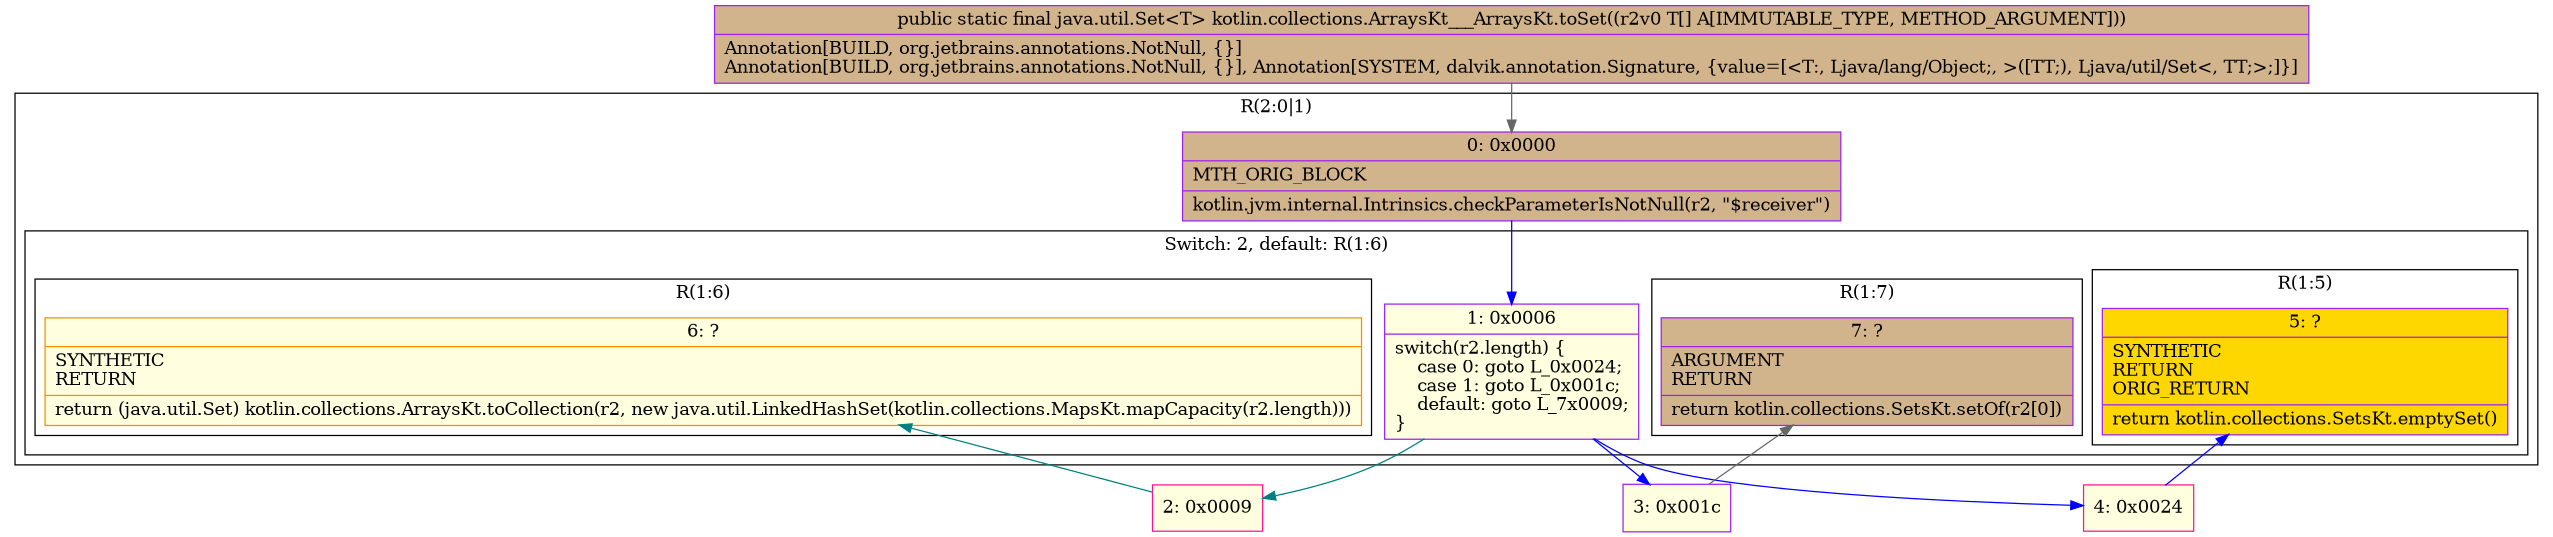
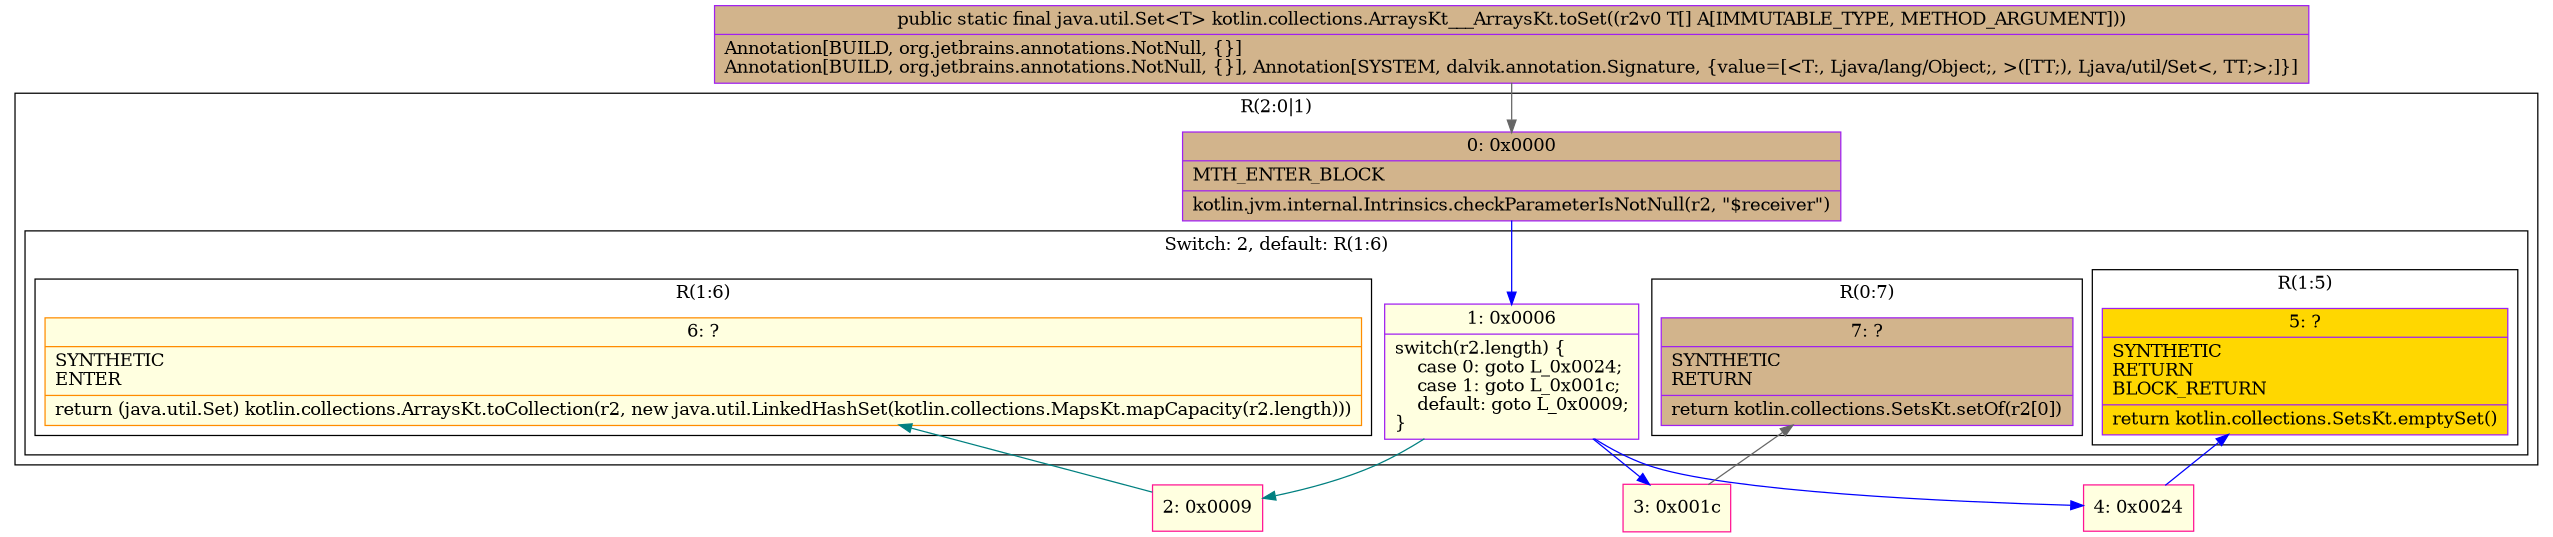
(1280, 175) -> (1289, 175)
(1867, 293) -> (1867, 293)
(1728, 361) -> (1726, 361)
(96, 380) -> (88, 380)
(2181, 389) -> (2190, 389)
(1512, 405) -> (1512, 405)
(1677, 508) -> (1677, 508)
